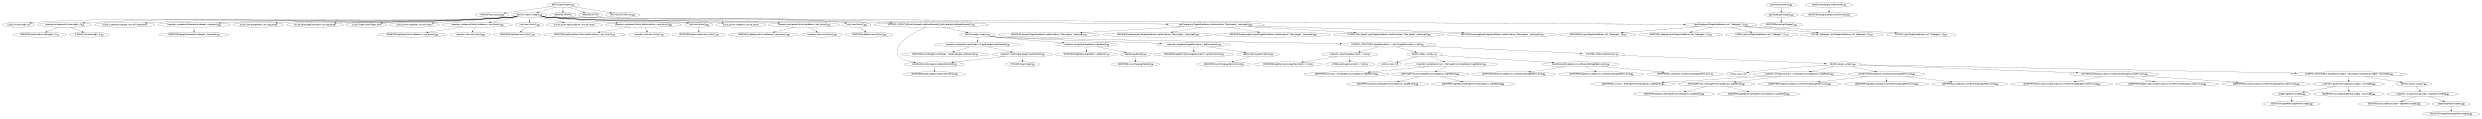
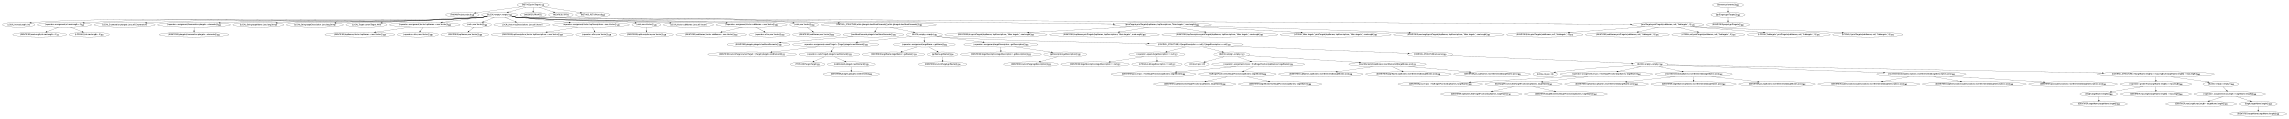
(414, 25) -> none
(979, 59) -> (840, 59)
